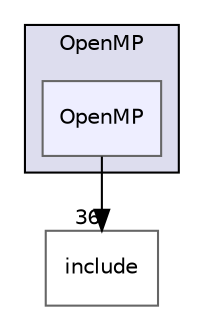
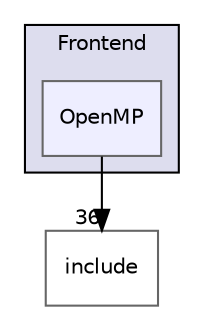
(102, 45) -> (102, 45)
